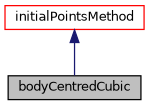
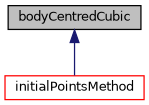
(75, 59) -> (75, 59)
